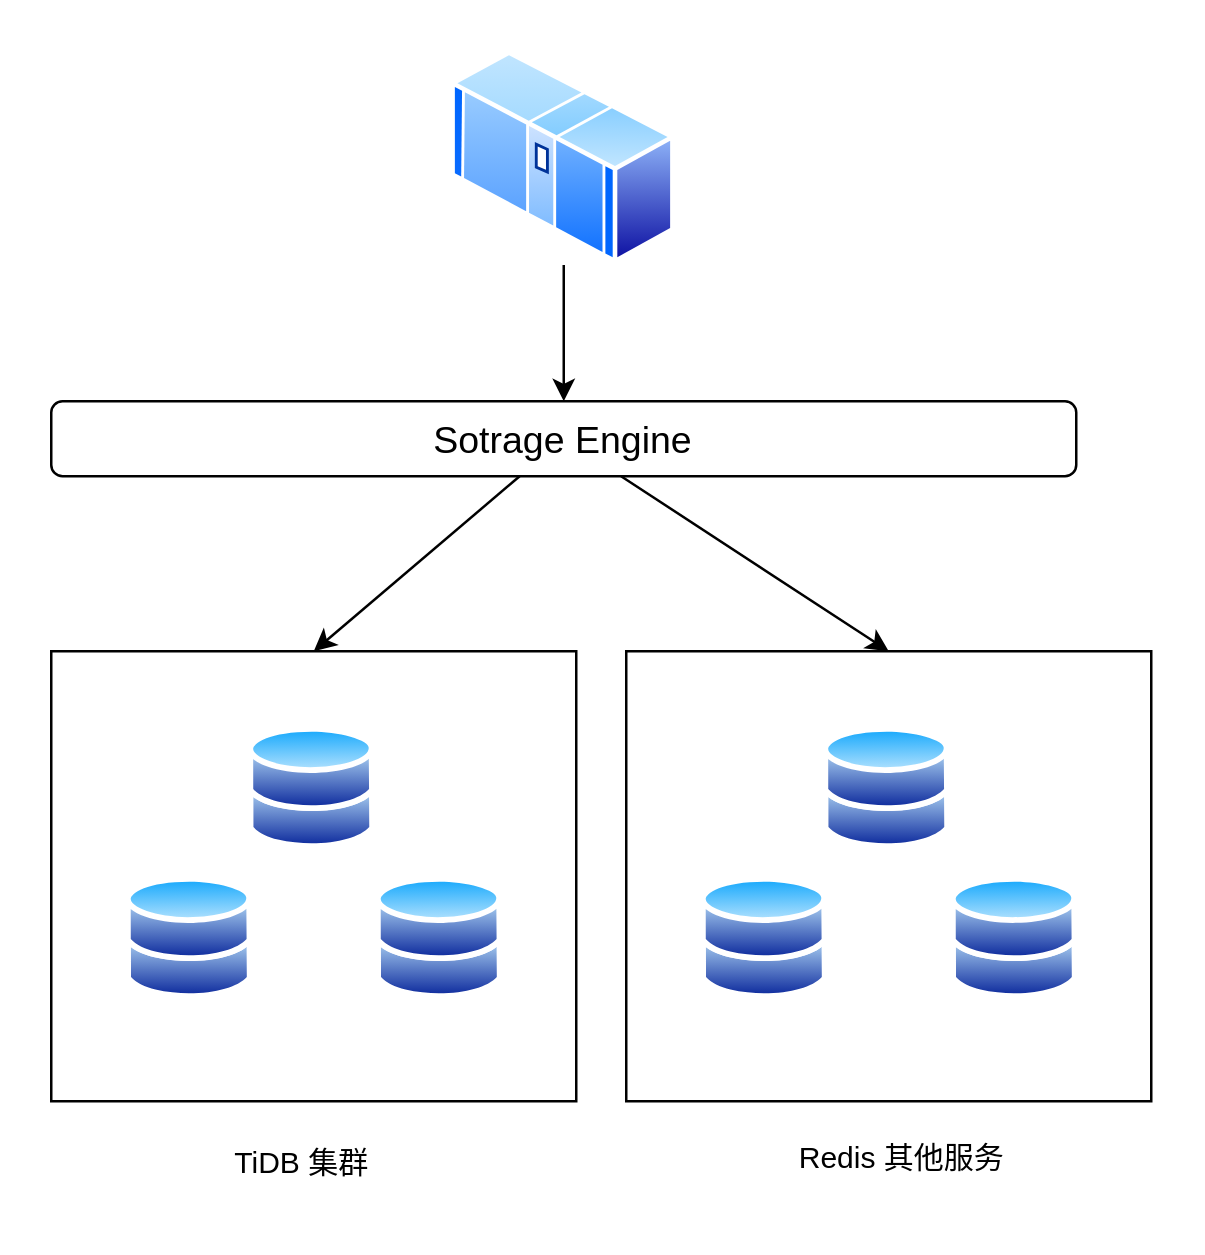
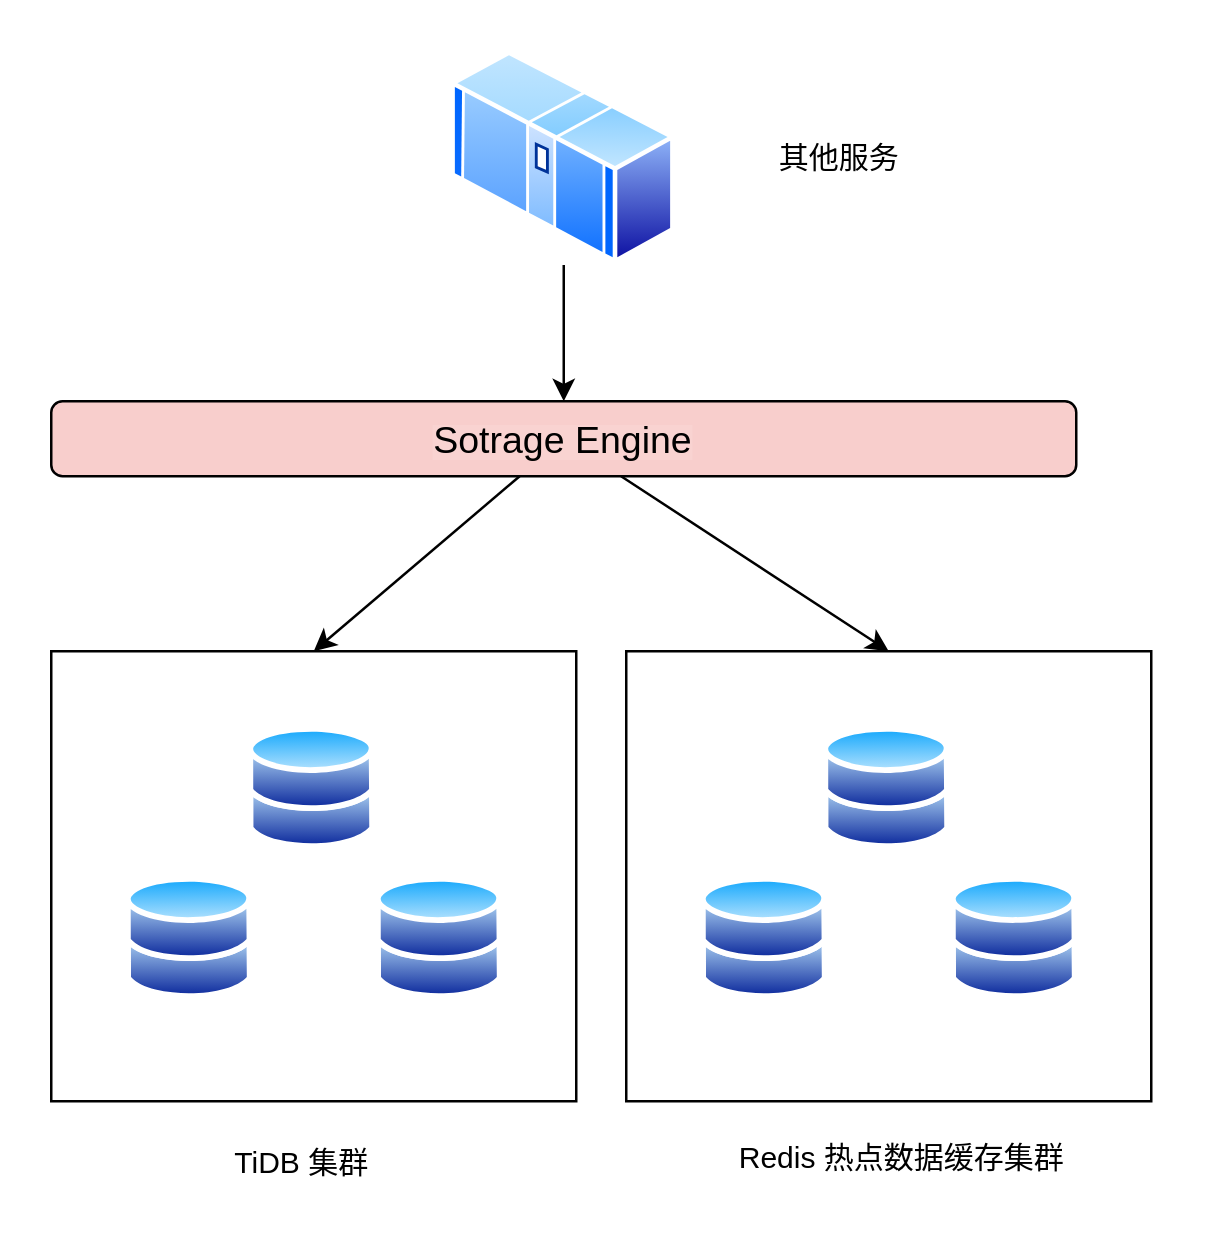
none -> (839, 158)
(564, 439) -> (564, 439)
(903, 1159) -> (903, 1159)
